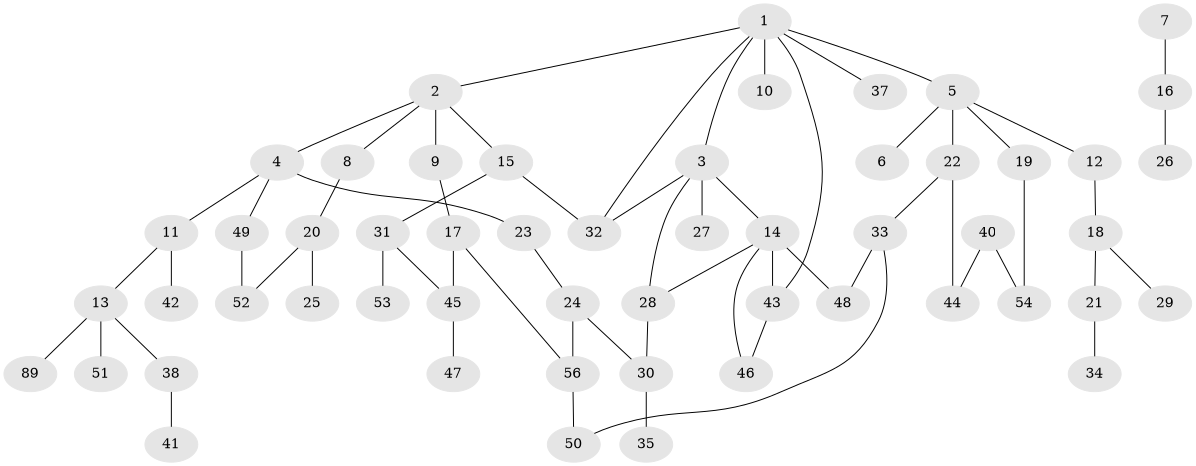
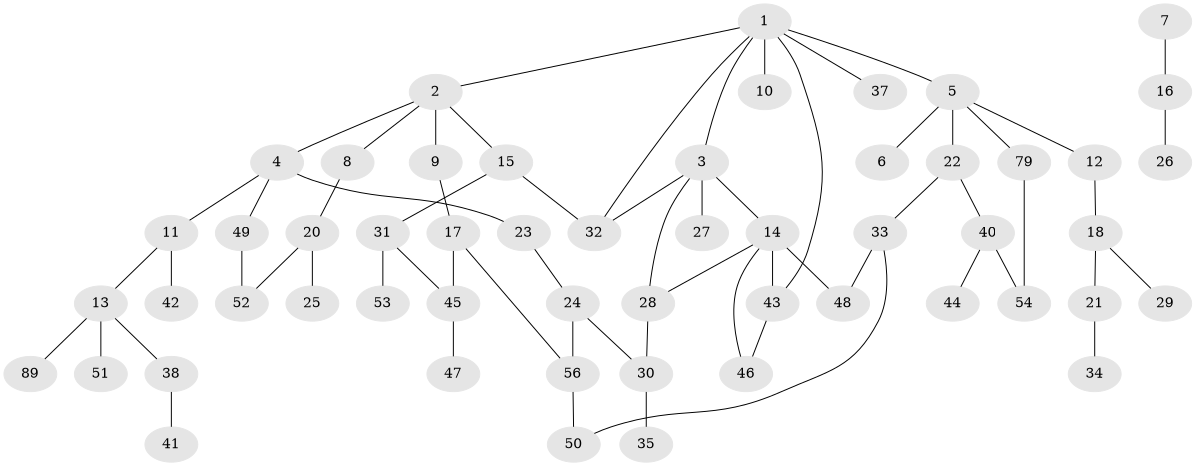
(1024, 163) -> (1024, 163)
(953, 233) -> (970, 198)
